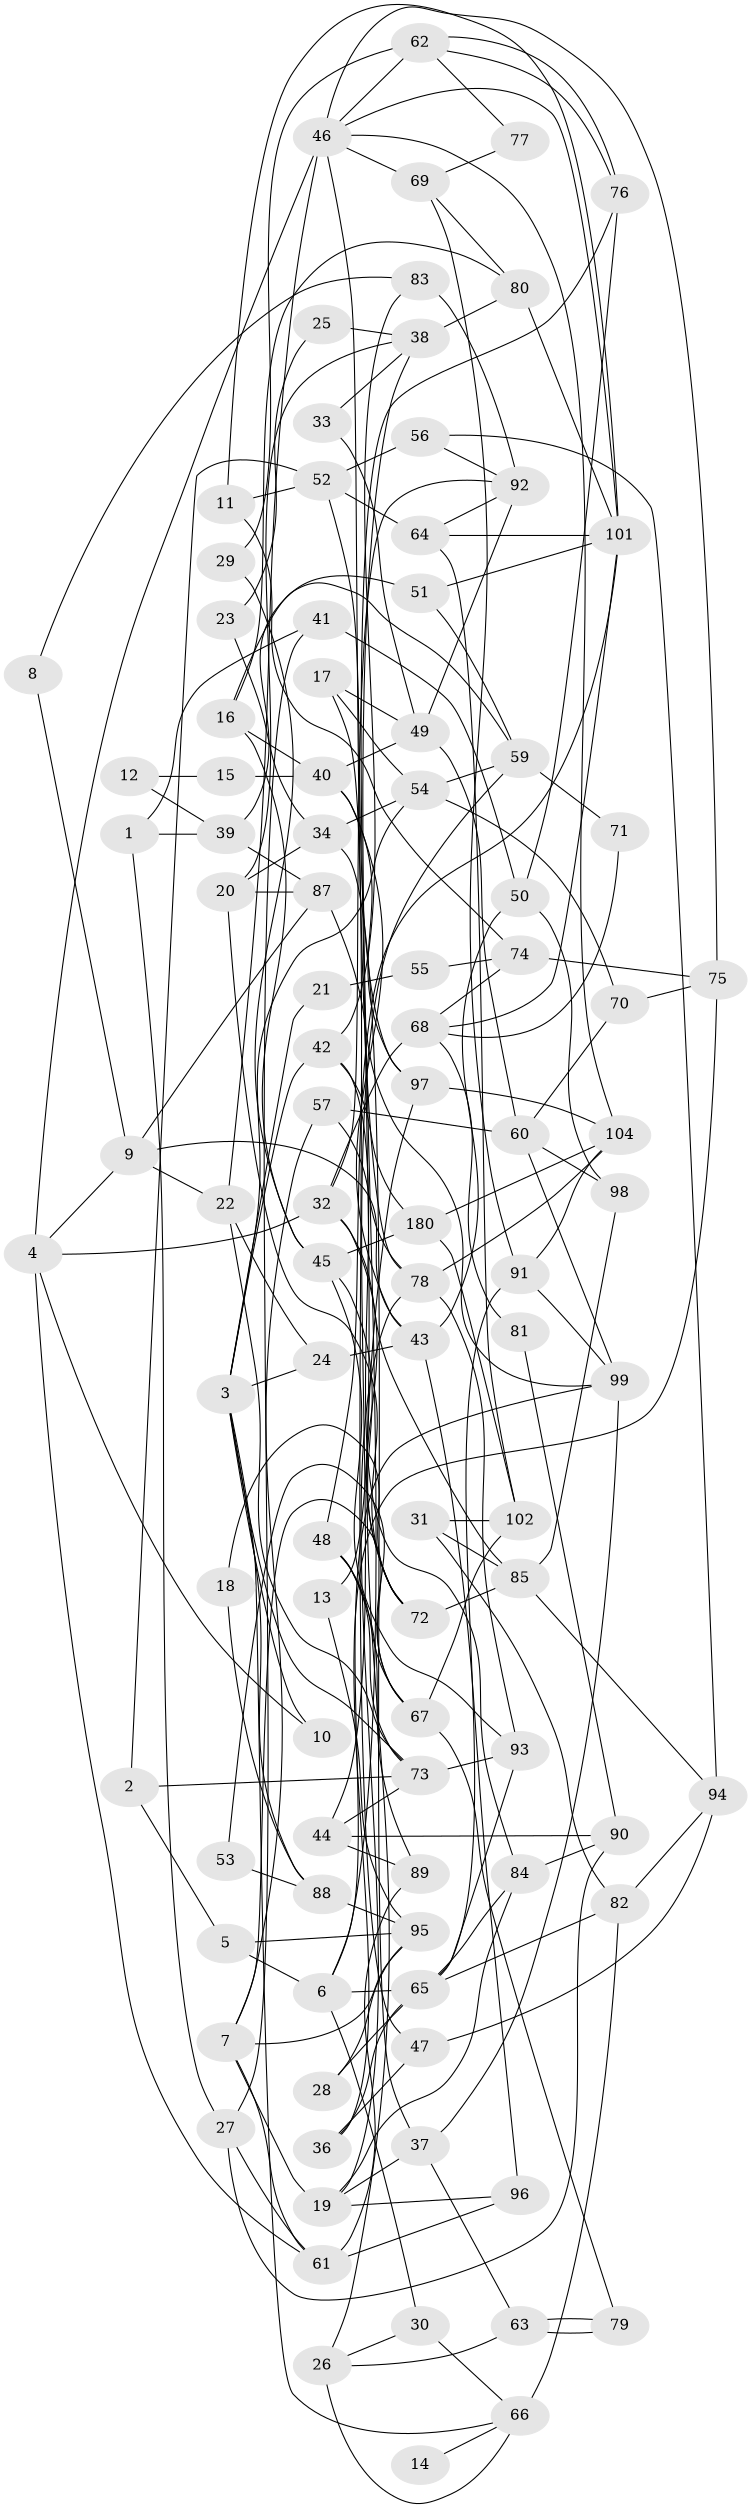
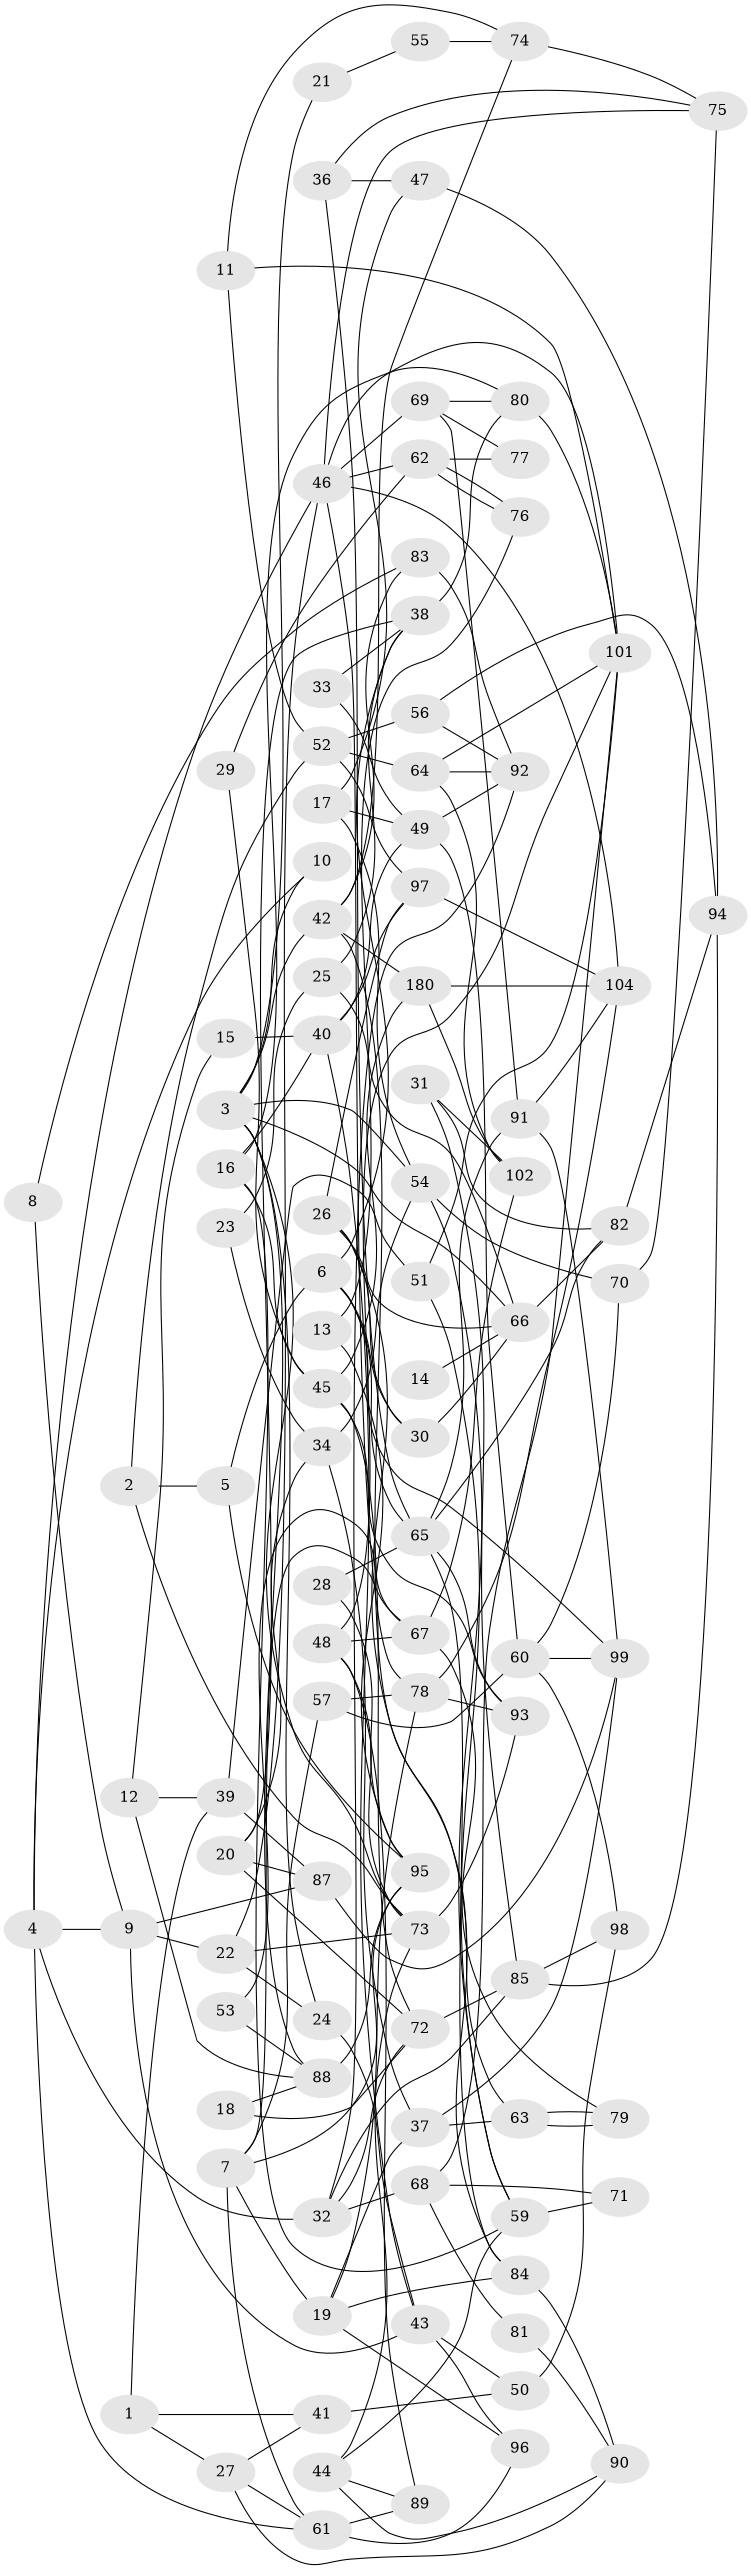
(577, 598) -> none
(460, 1000) -> (381, 452)
none -> (434, 1140)
none -> (180, 1979)
